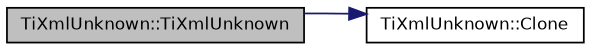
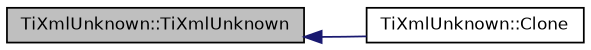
(327, 13) -> (344, 37)
